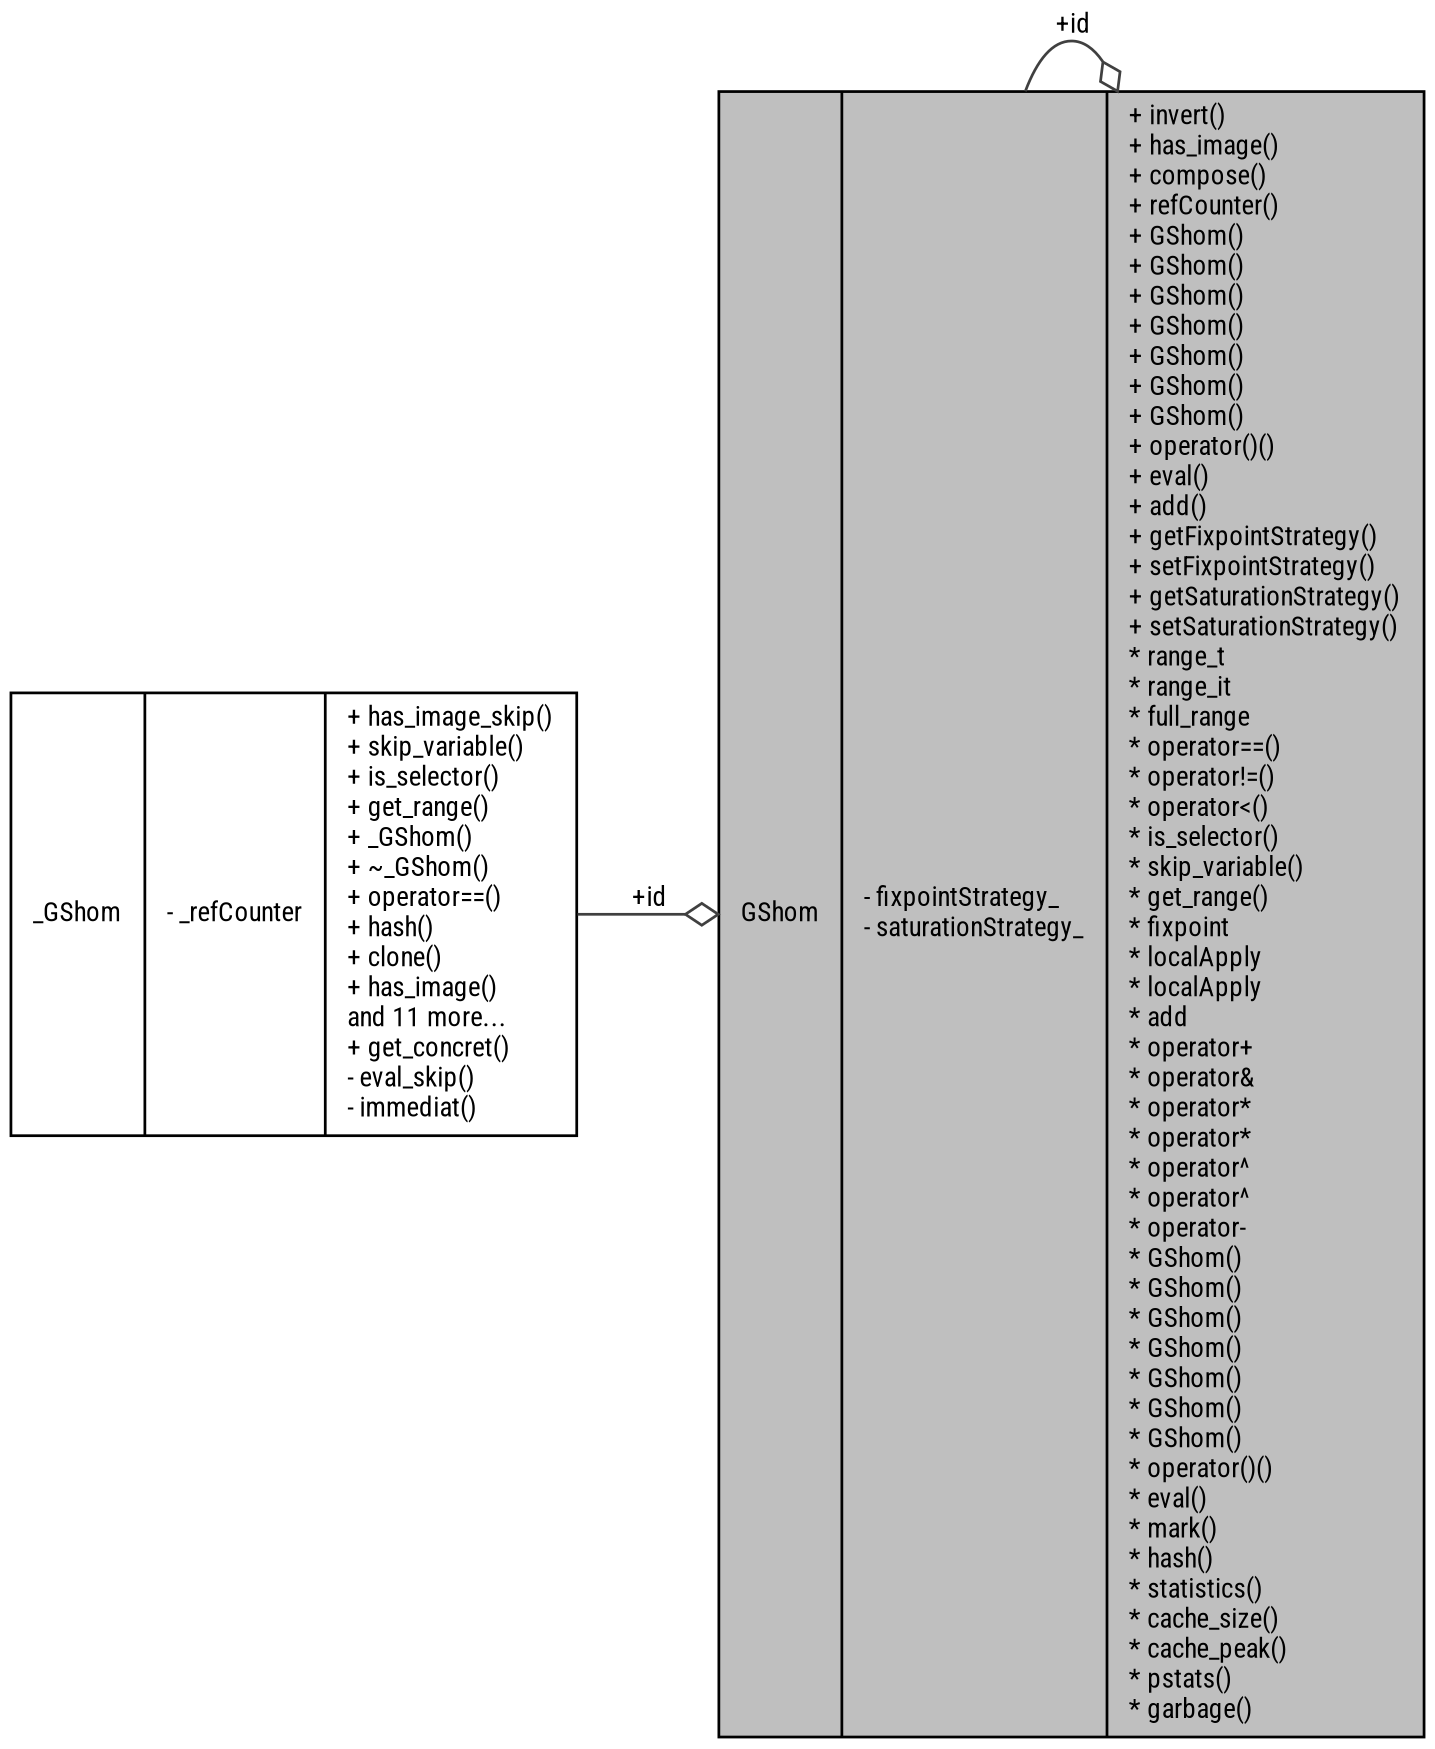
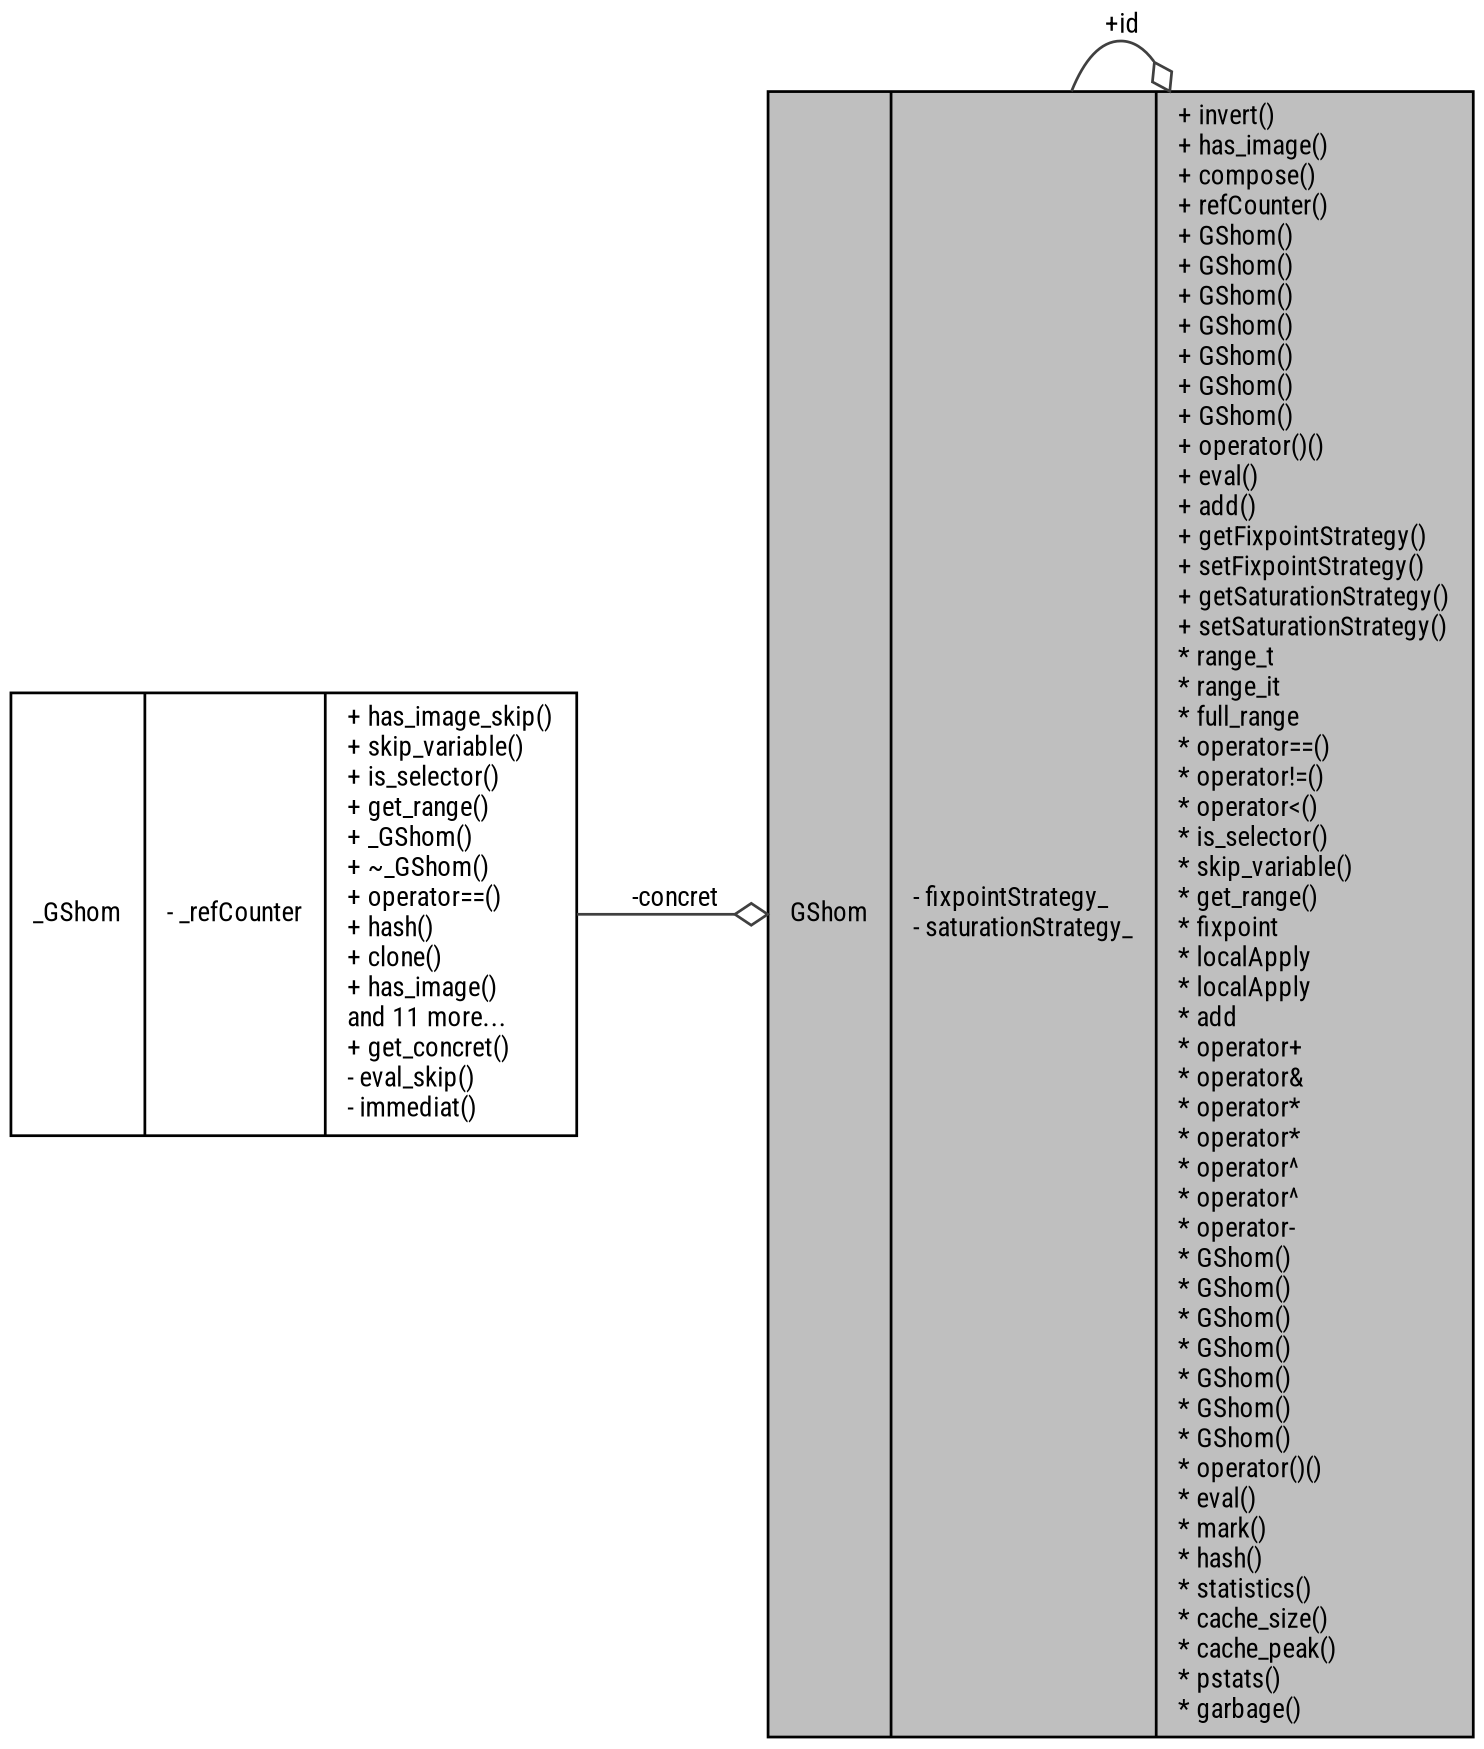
(648, 899) -> (672, 899)
